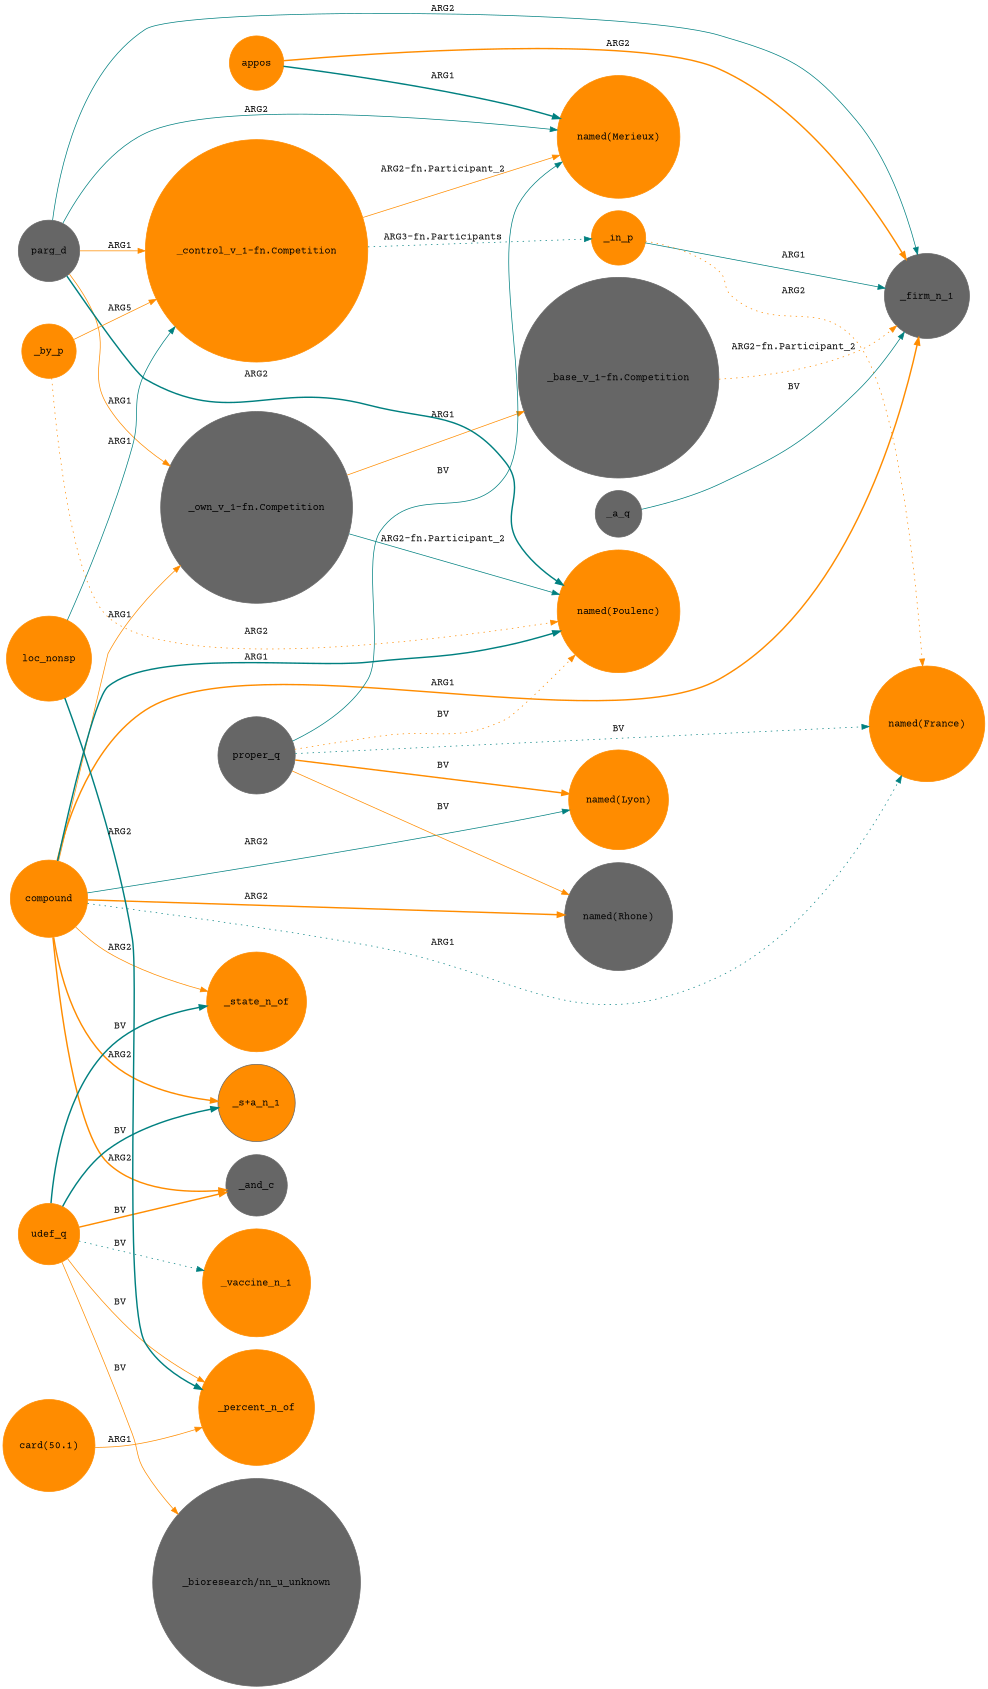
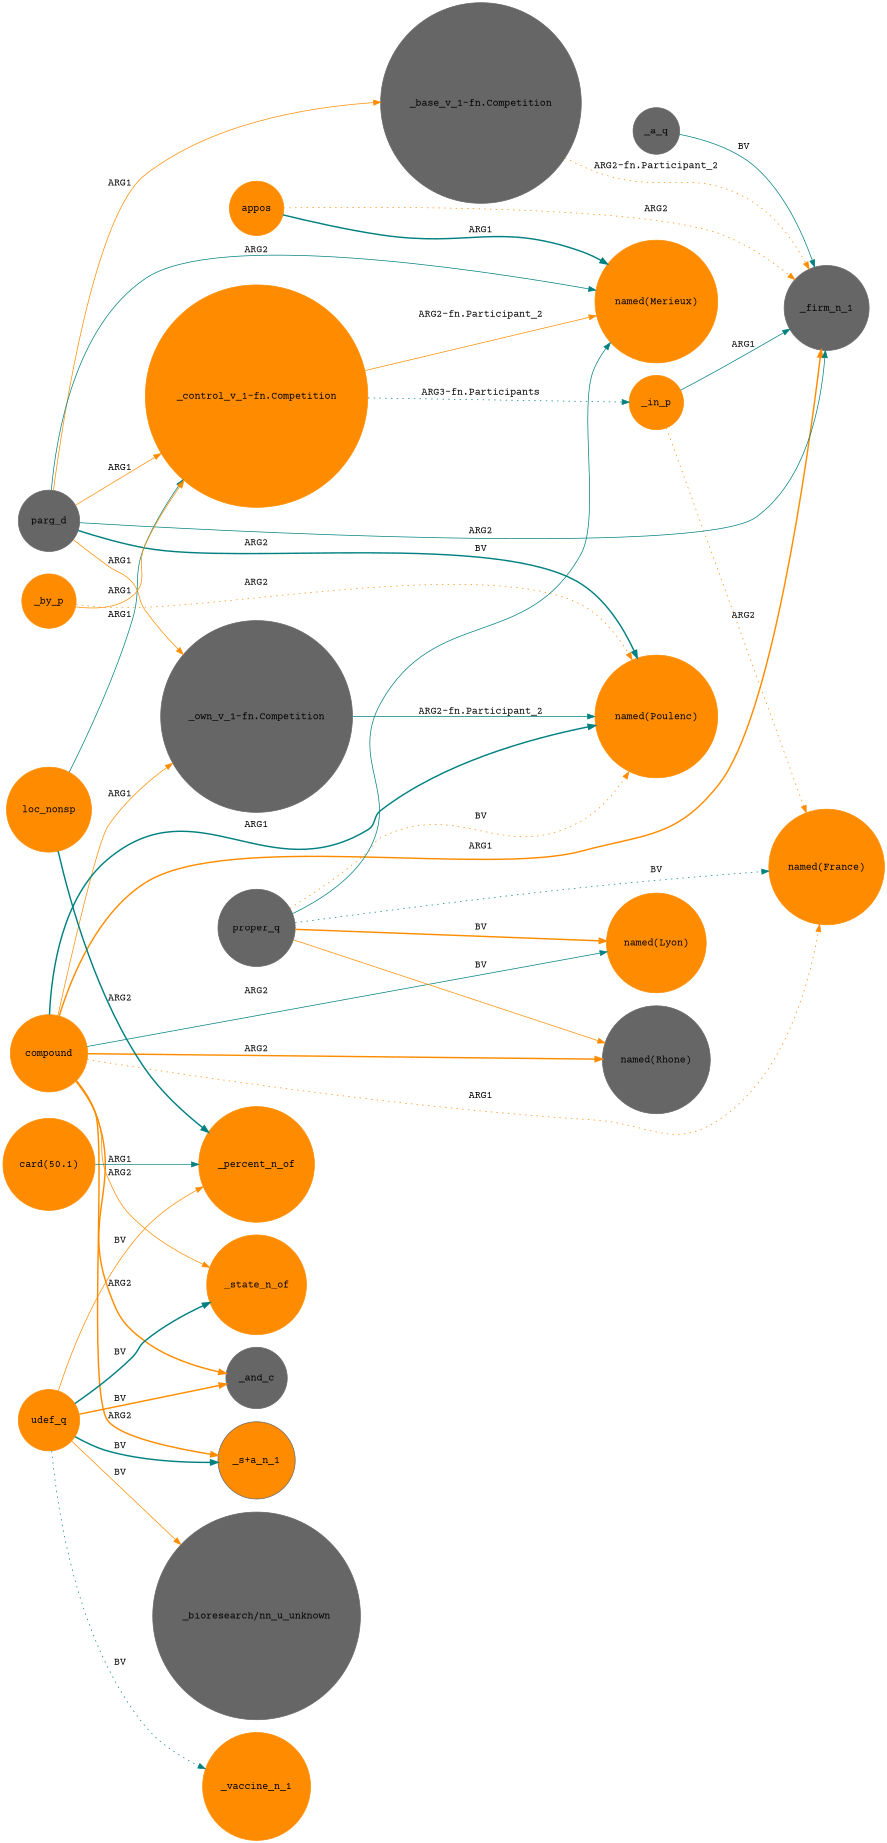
(633, 52) -> (543, 211)
(120, 308) -> (120, 591)
(432, 444) -> (120, 211)
(535, 993) -> (513, 1114)
(146, 1442) -> (143, 1164)
